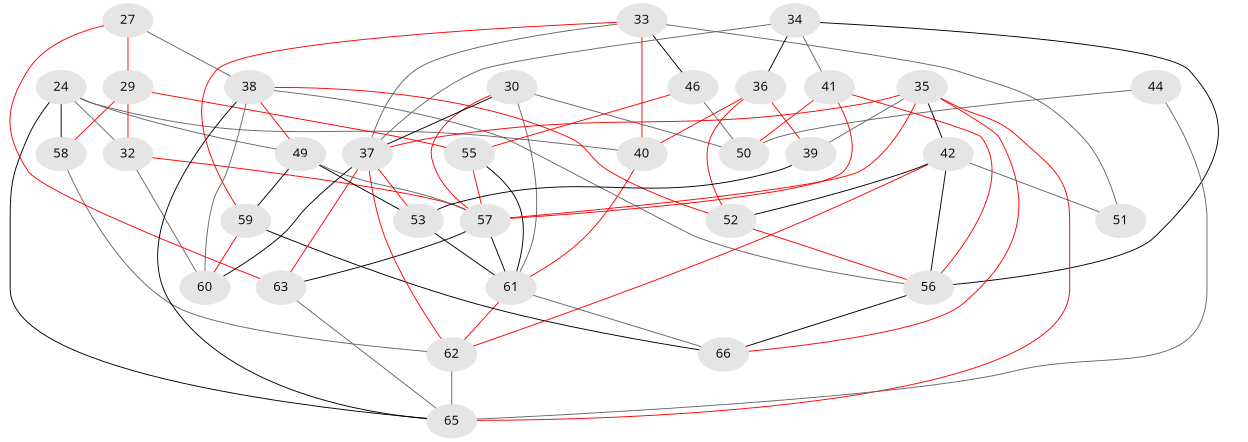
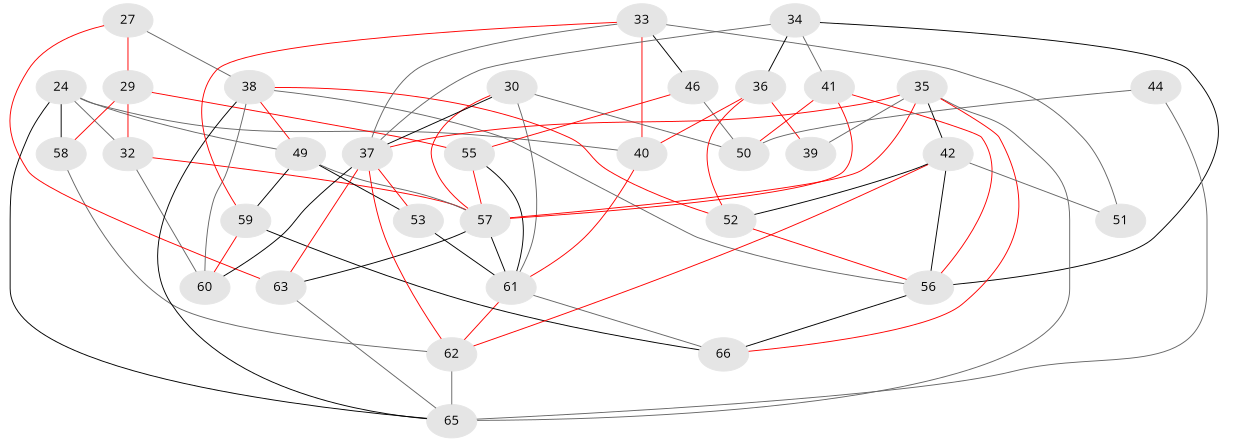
(615, 187) -> none
(941, 376) -> (941, 376)
